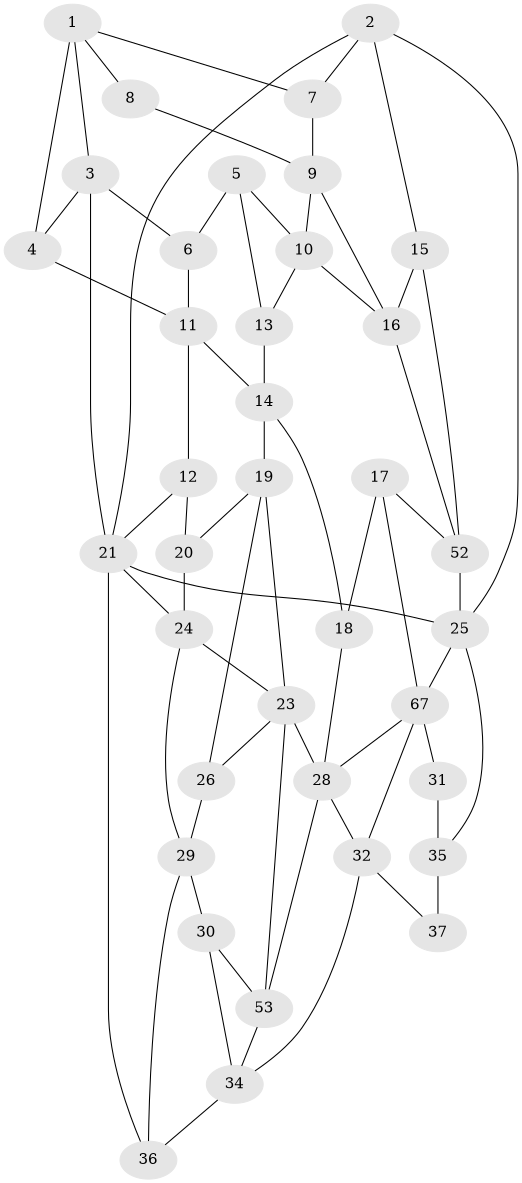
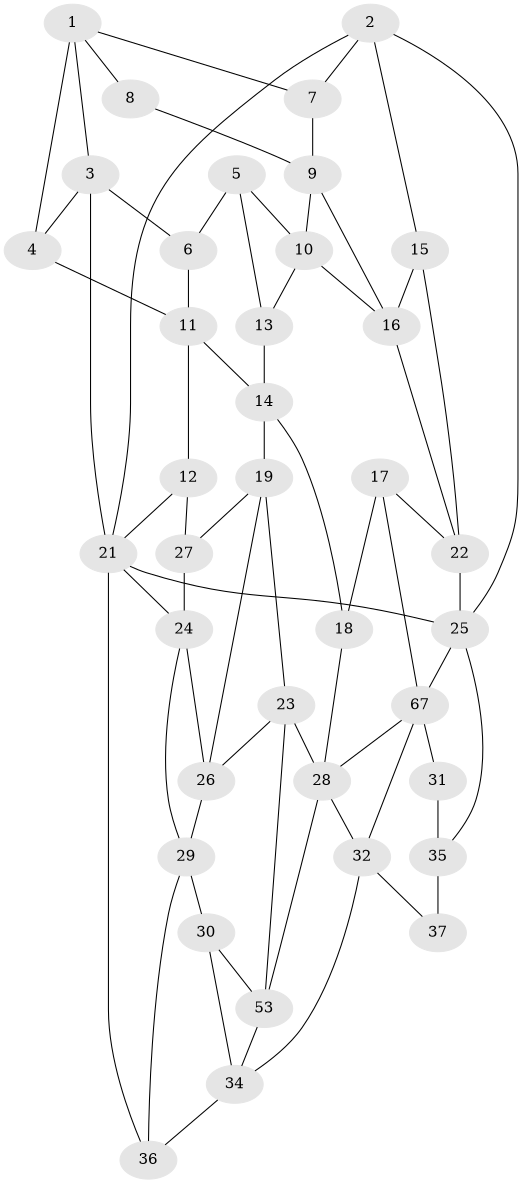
(184, 554) -> (184, 554)
(460, 554) -> (460, 554)
(235, 668) -> (195, 705)
